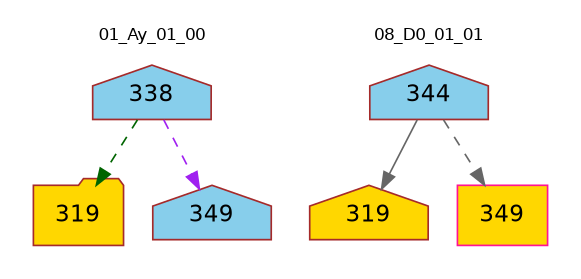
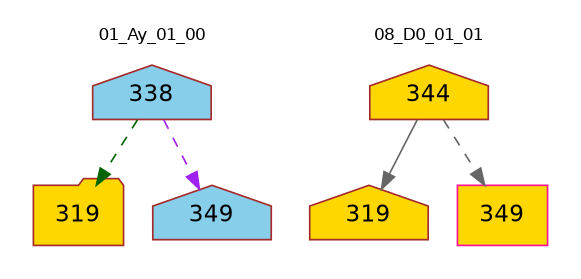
(429, 95) -> (429, 95)
